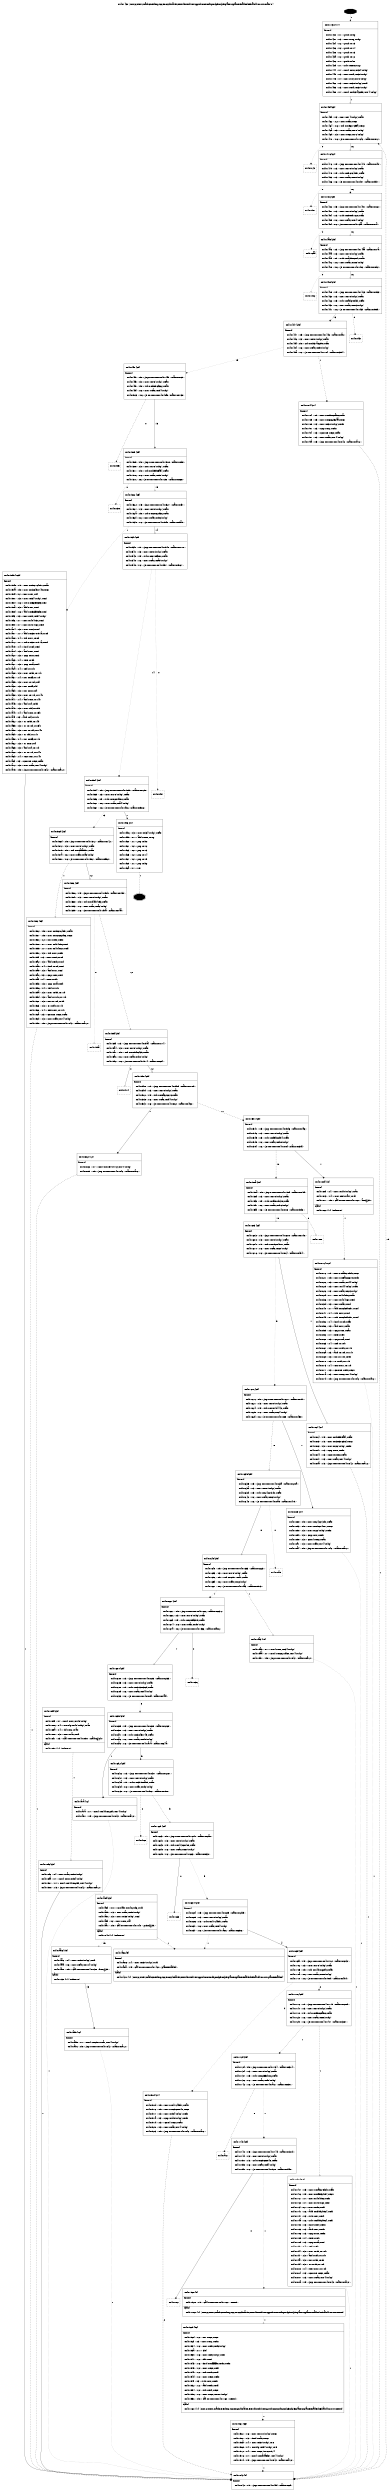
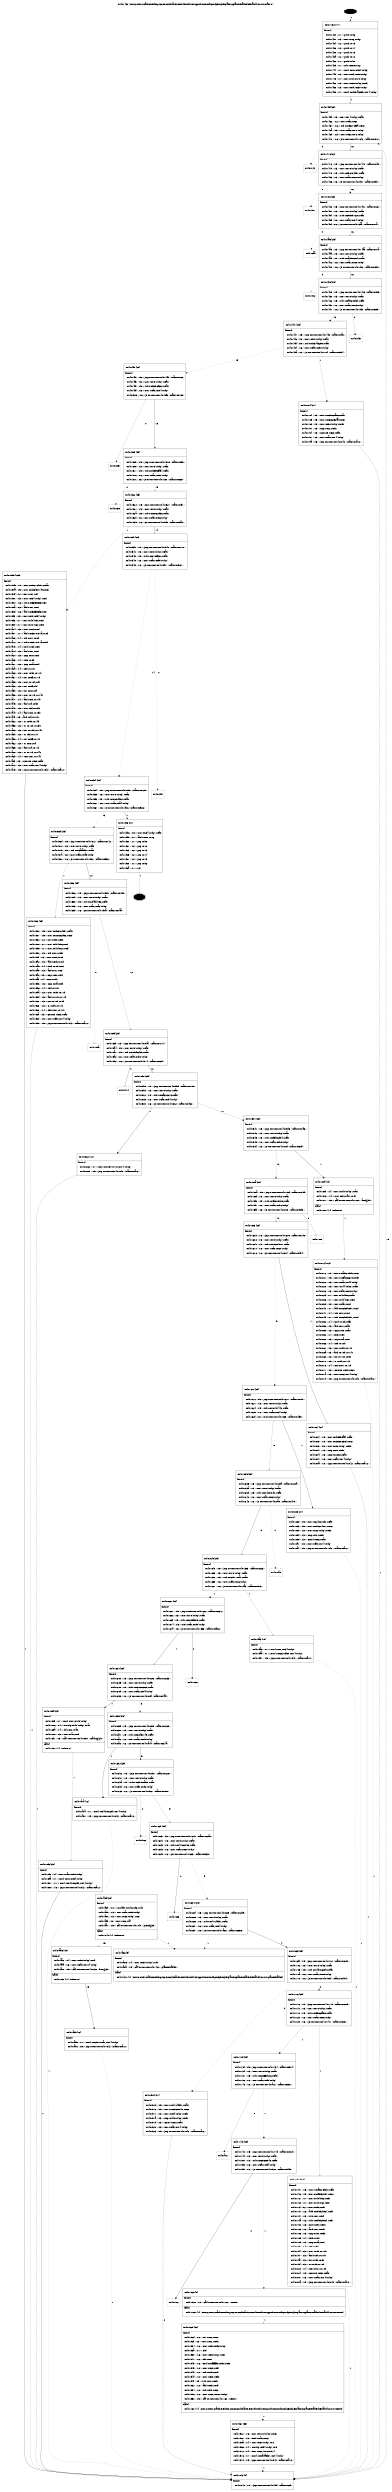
none -> (111, 1703)
